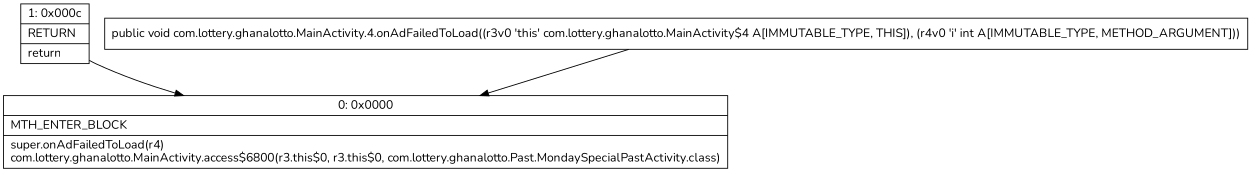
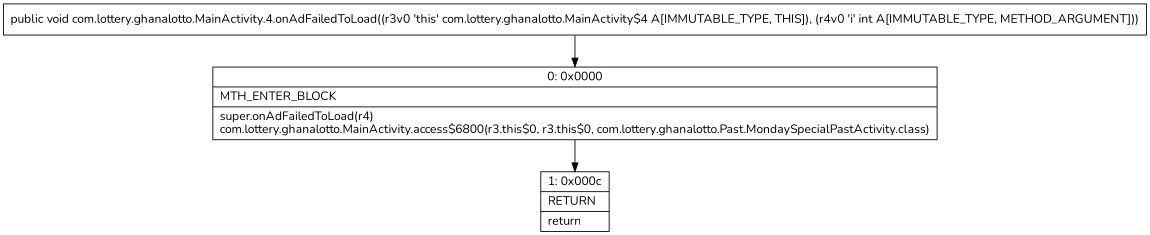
(132, 79) -> (575, 151)
